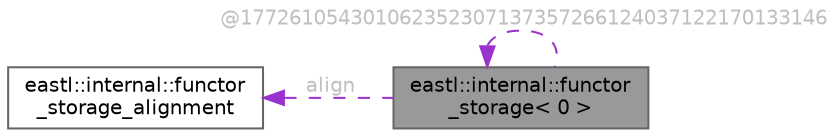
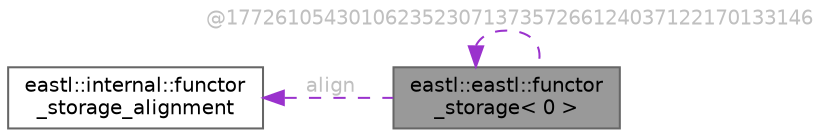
(521, 98) -> (507, 98)
